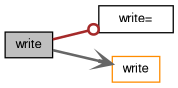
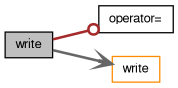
(136, 19) -> (136, 19)
